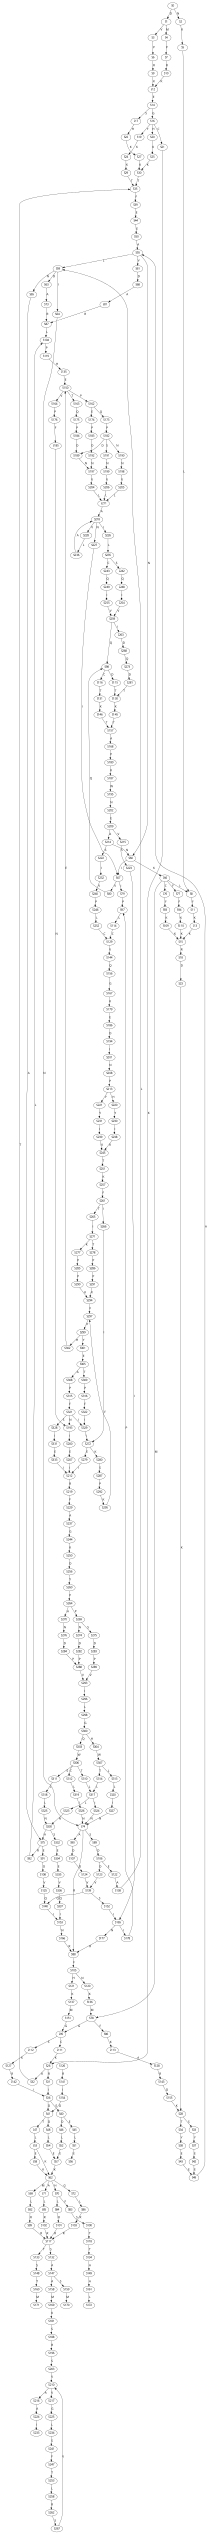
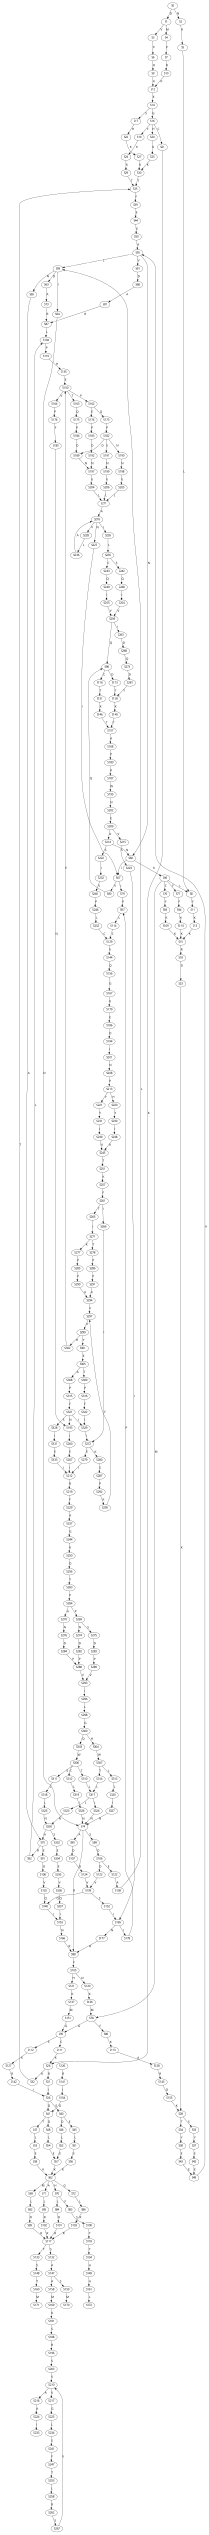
(43, 2161) -> (61, 2169)
